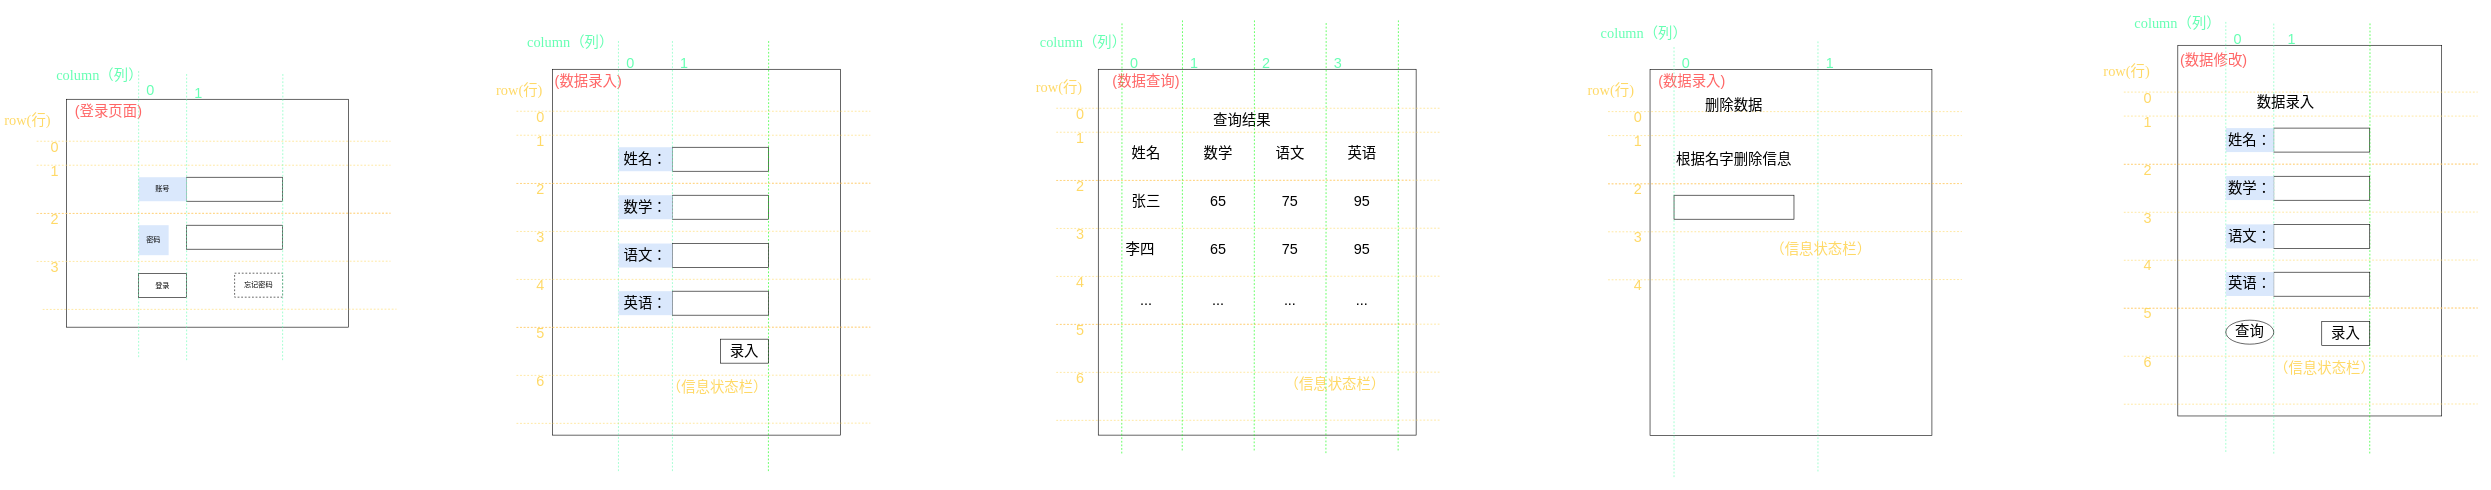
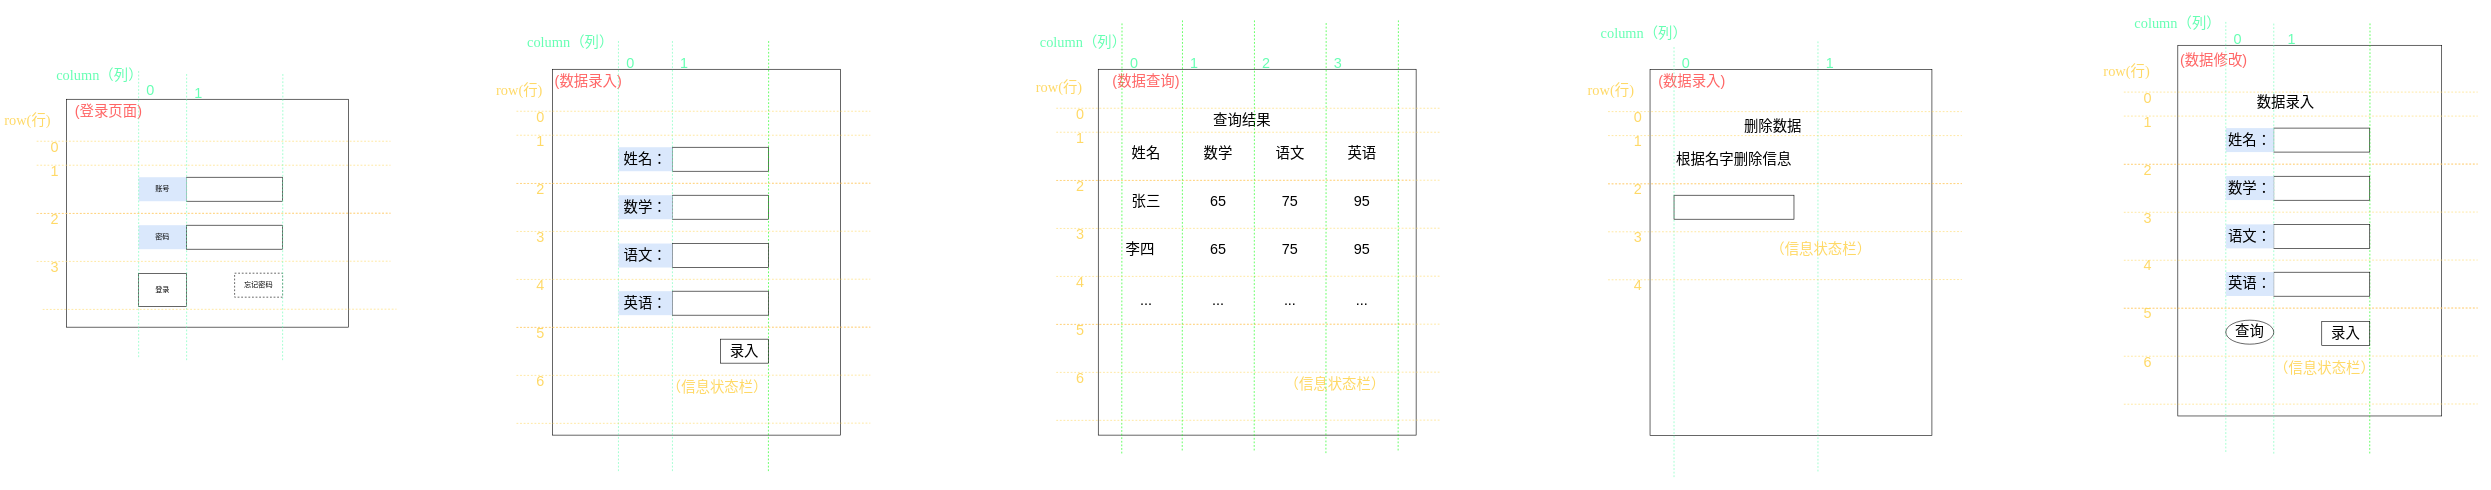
(1734, 105) -> (1773, 126)
(153, 240) -> (162, 237)
(162, 286) -> (162, 290)
